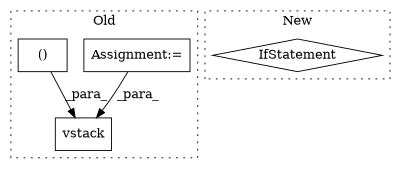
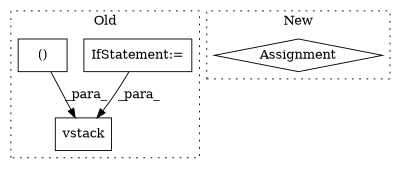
(137, 55) -> (138, 55)
(297, 55) -> (298, 55)
